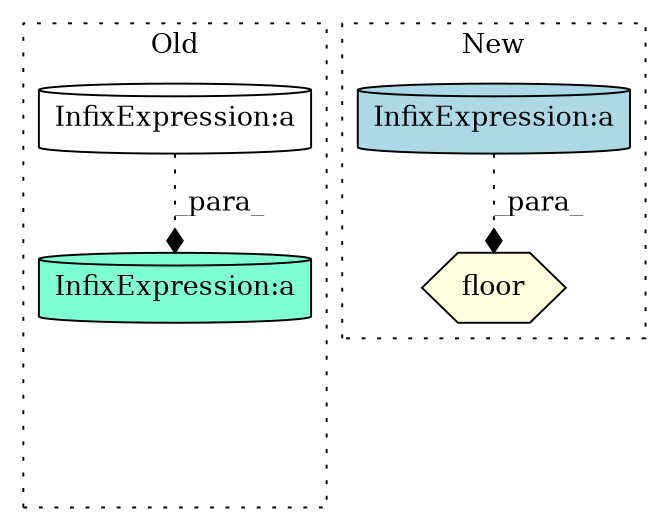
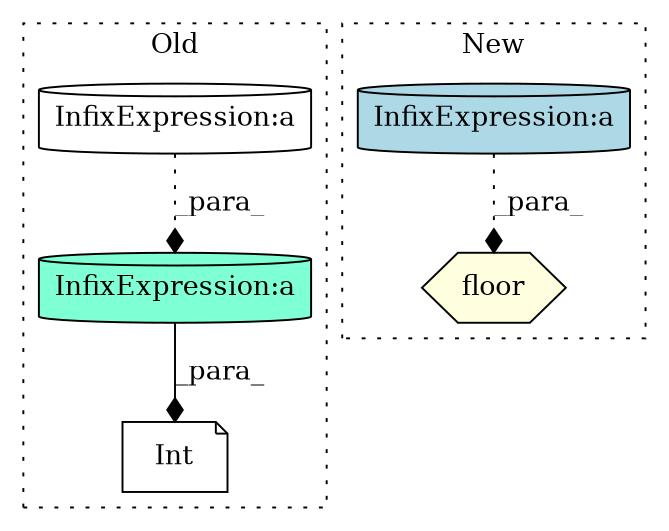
none -> (175, 457)
